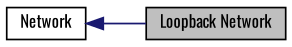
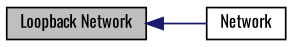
(125, 24) -> (185, 24)
